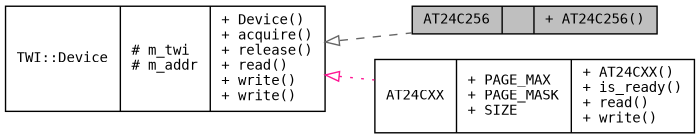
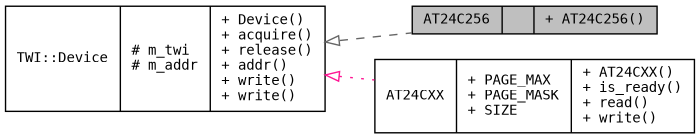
(255, 66) -> (255, 66)
